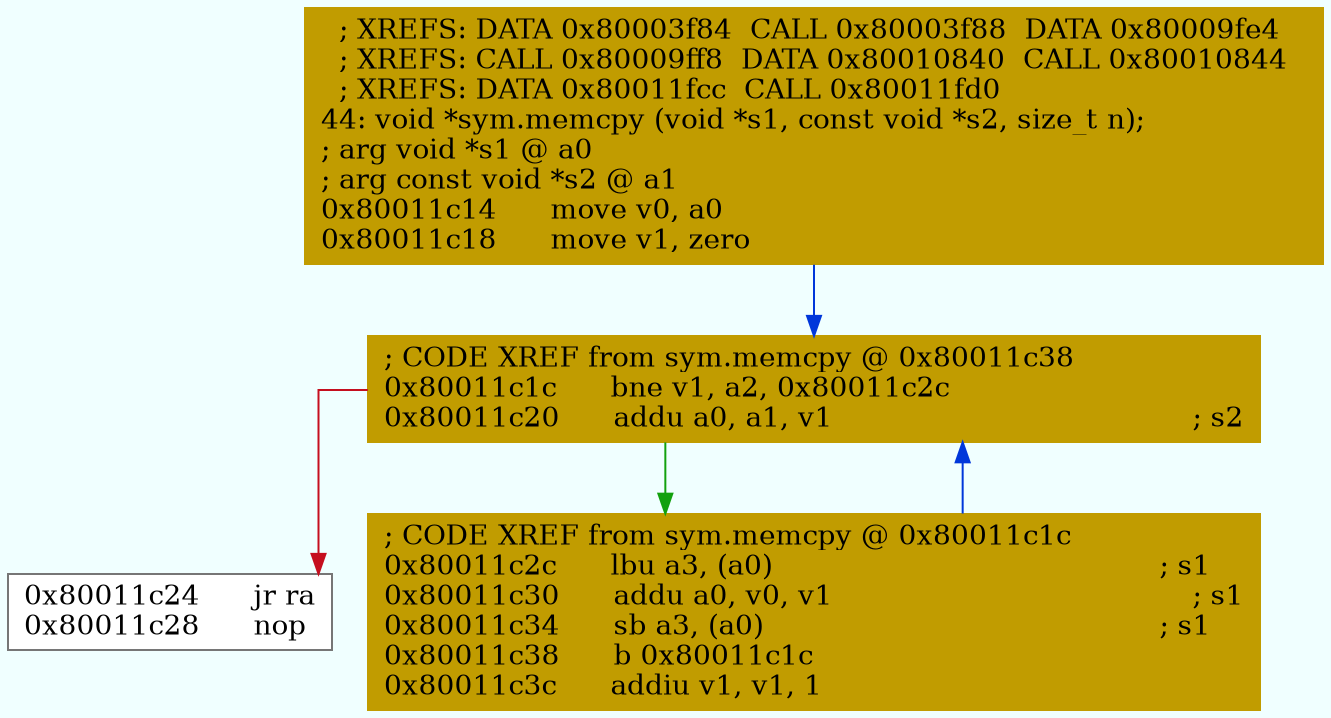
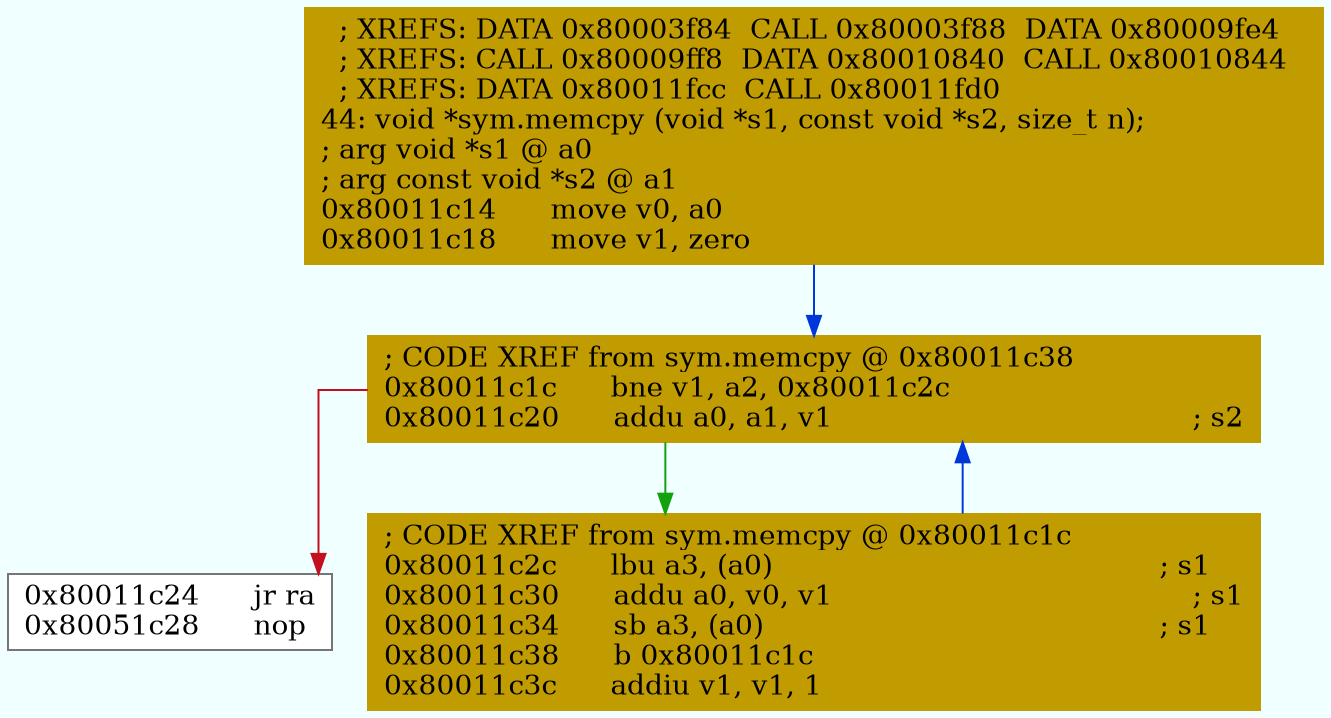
(170, 612) -> (170, 612)
